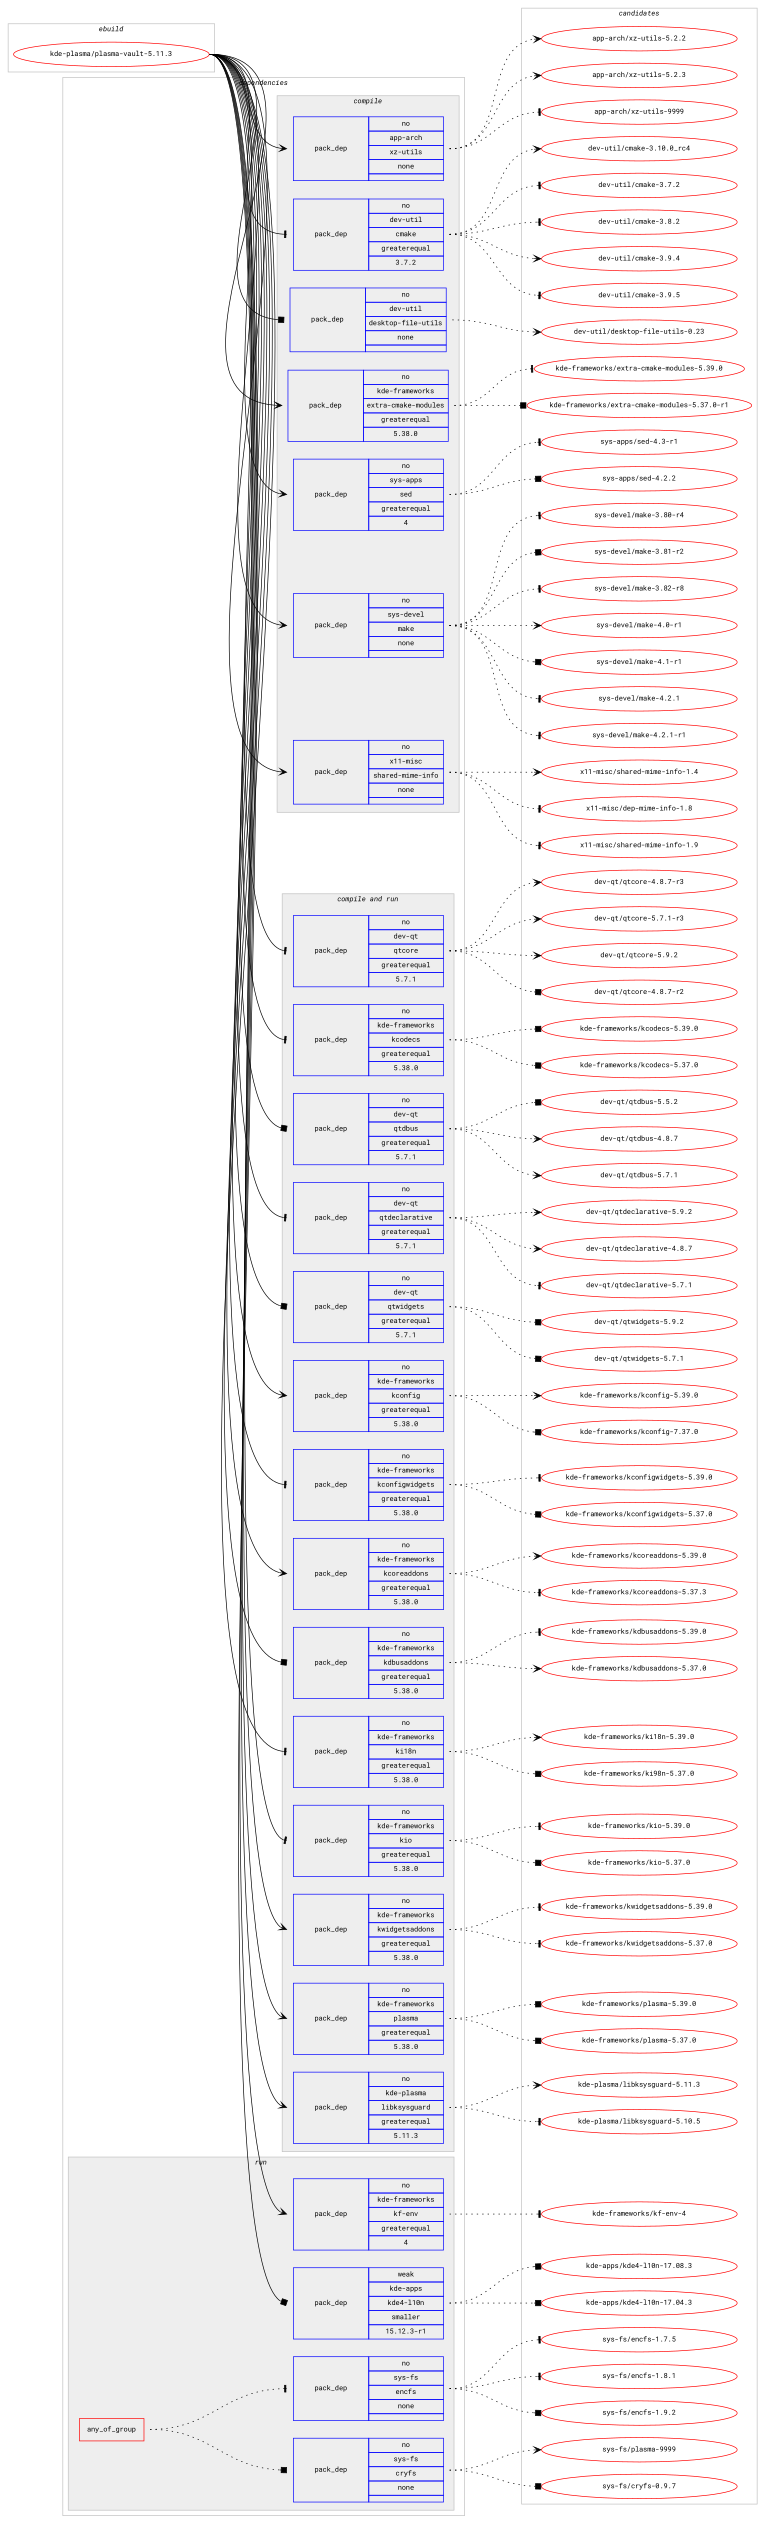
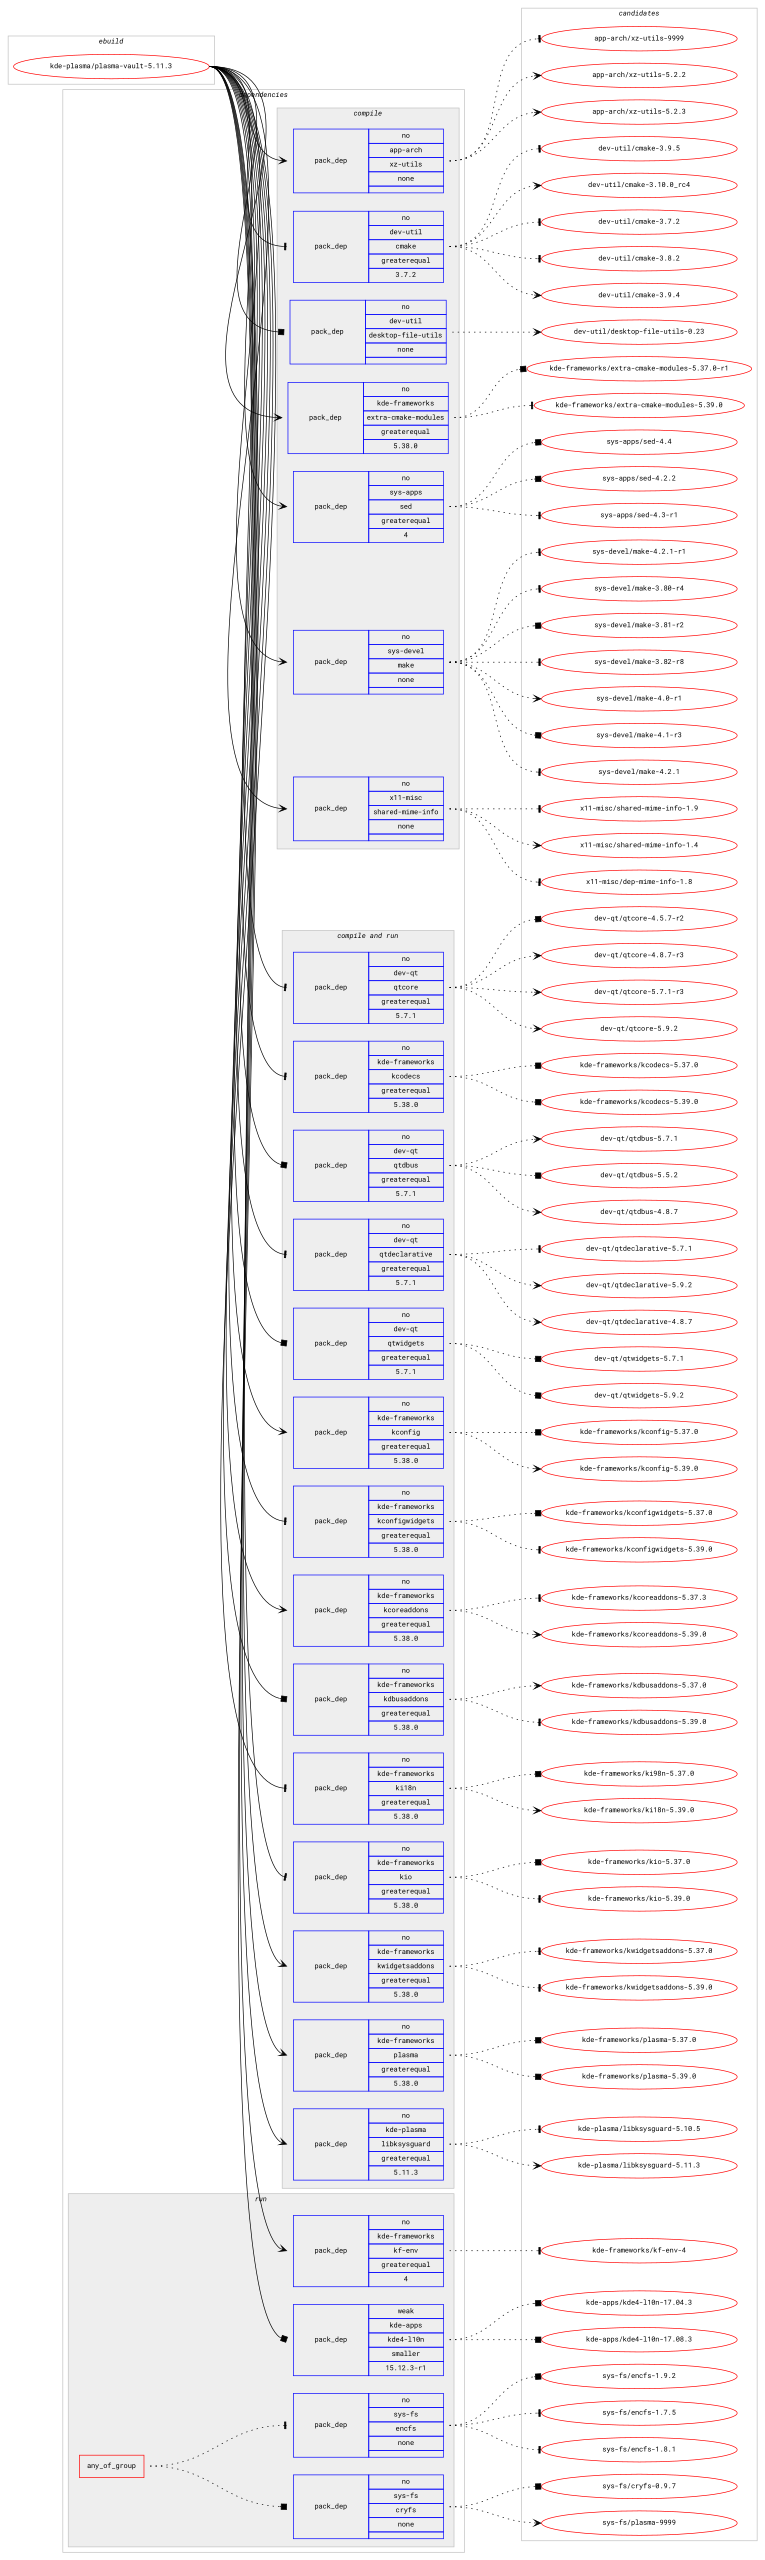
none -> (639, 442)
(639, 662) -> (639, 736)
(639, 992) -> (639, 919)
(639, 1432) -> (639, 1432)
